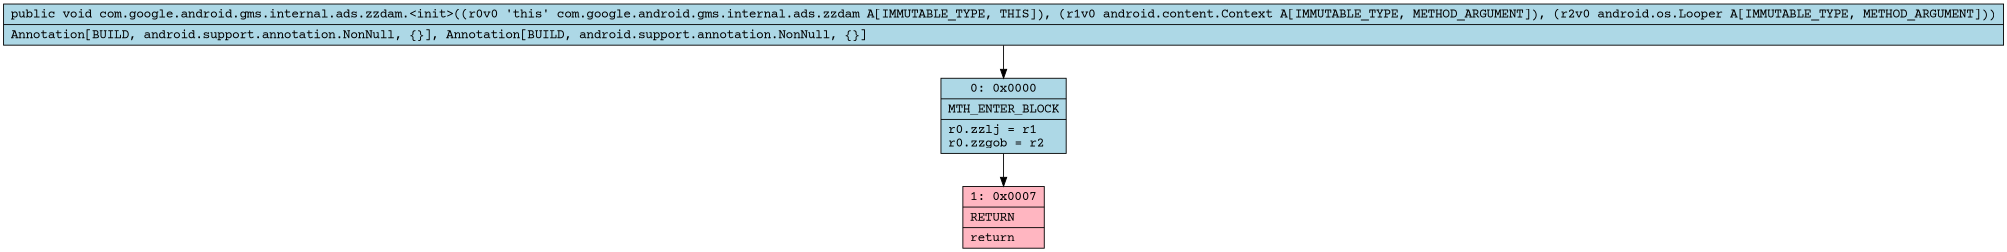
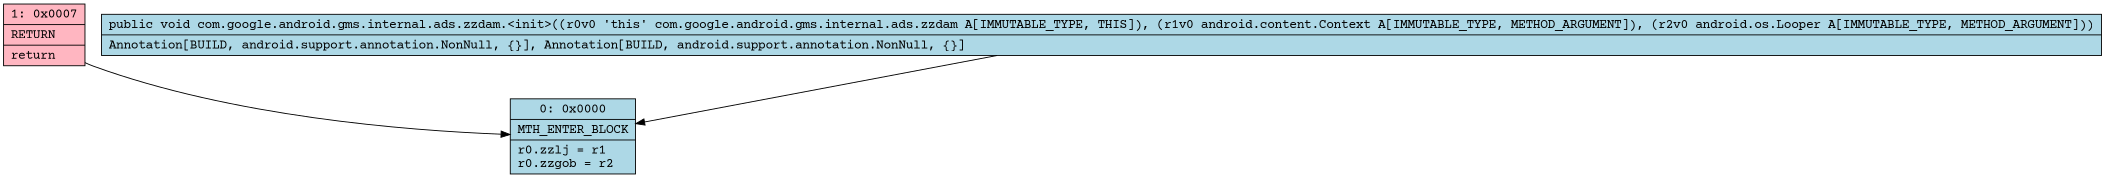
(1004, 165) -> (290, 114)
